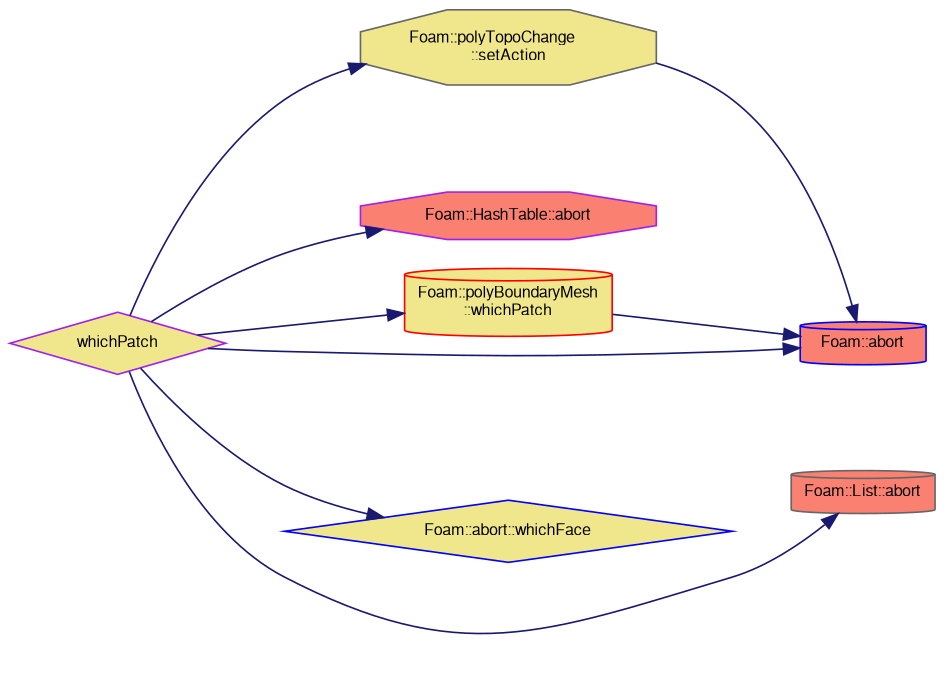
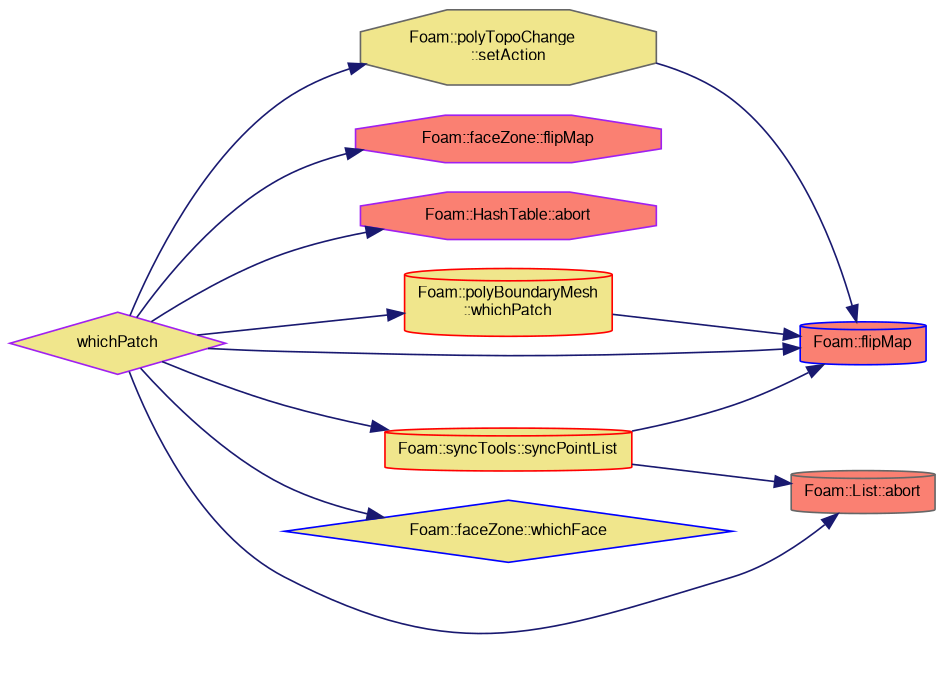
none -> (508, 139)
(863, 343) -> (863, 343)
none -> (508, 450)
(508, 531) -> (508, 531)
